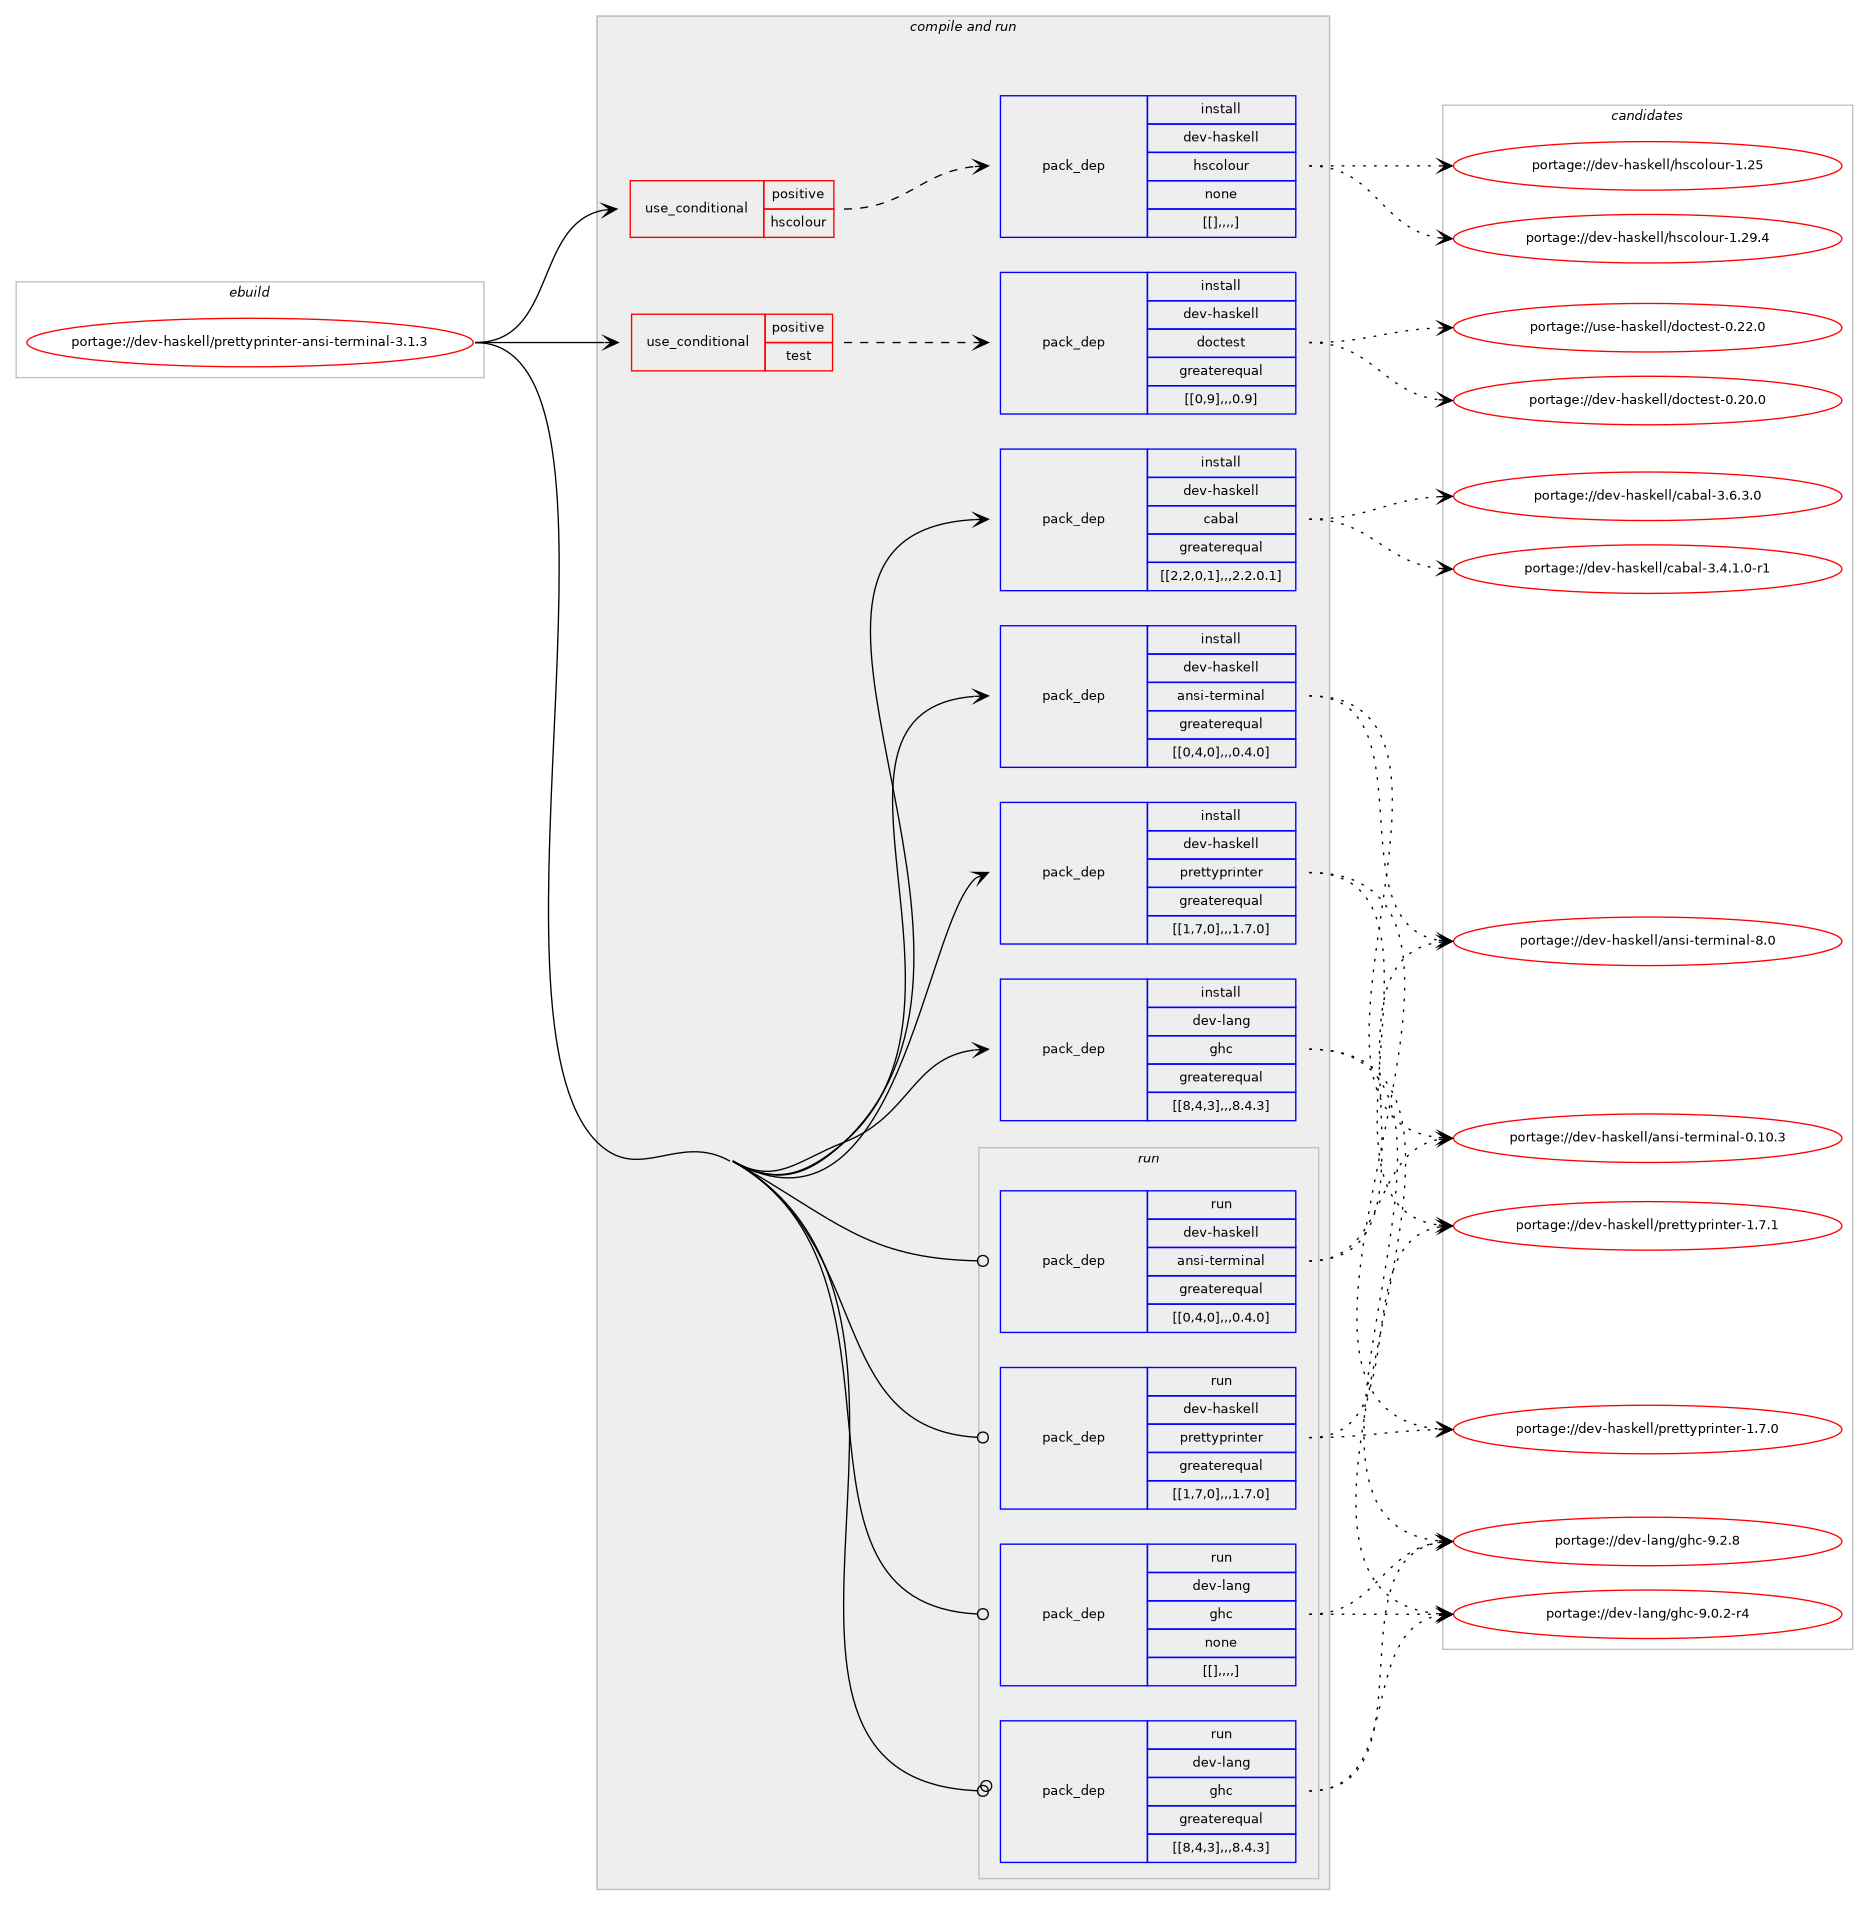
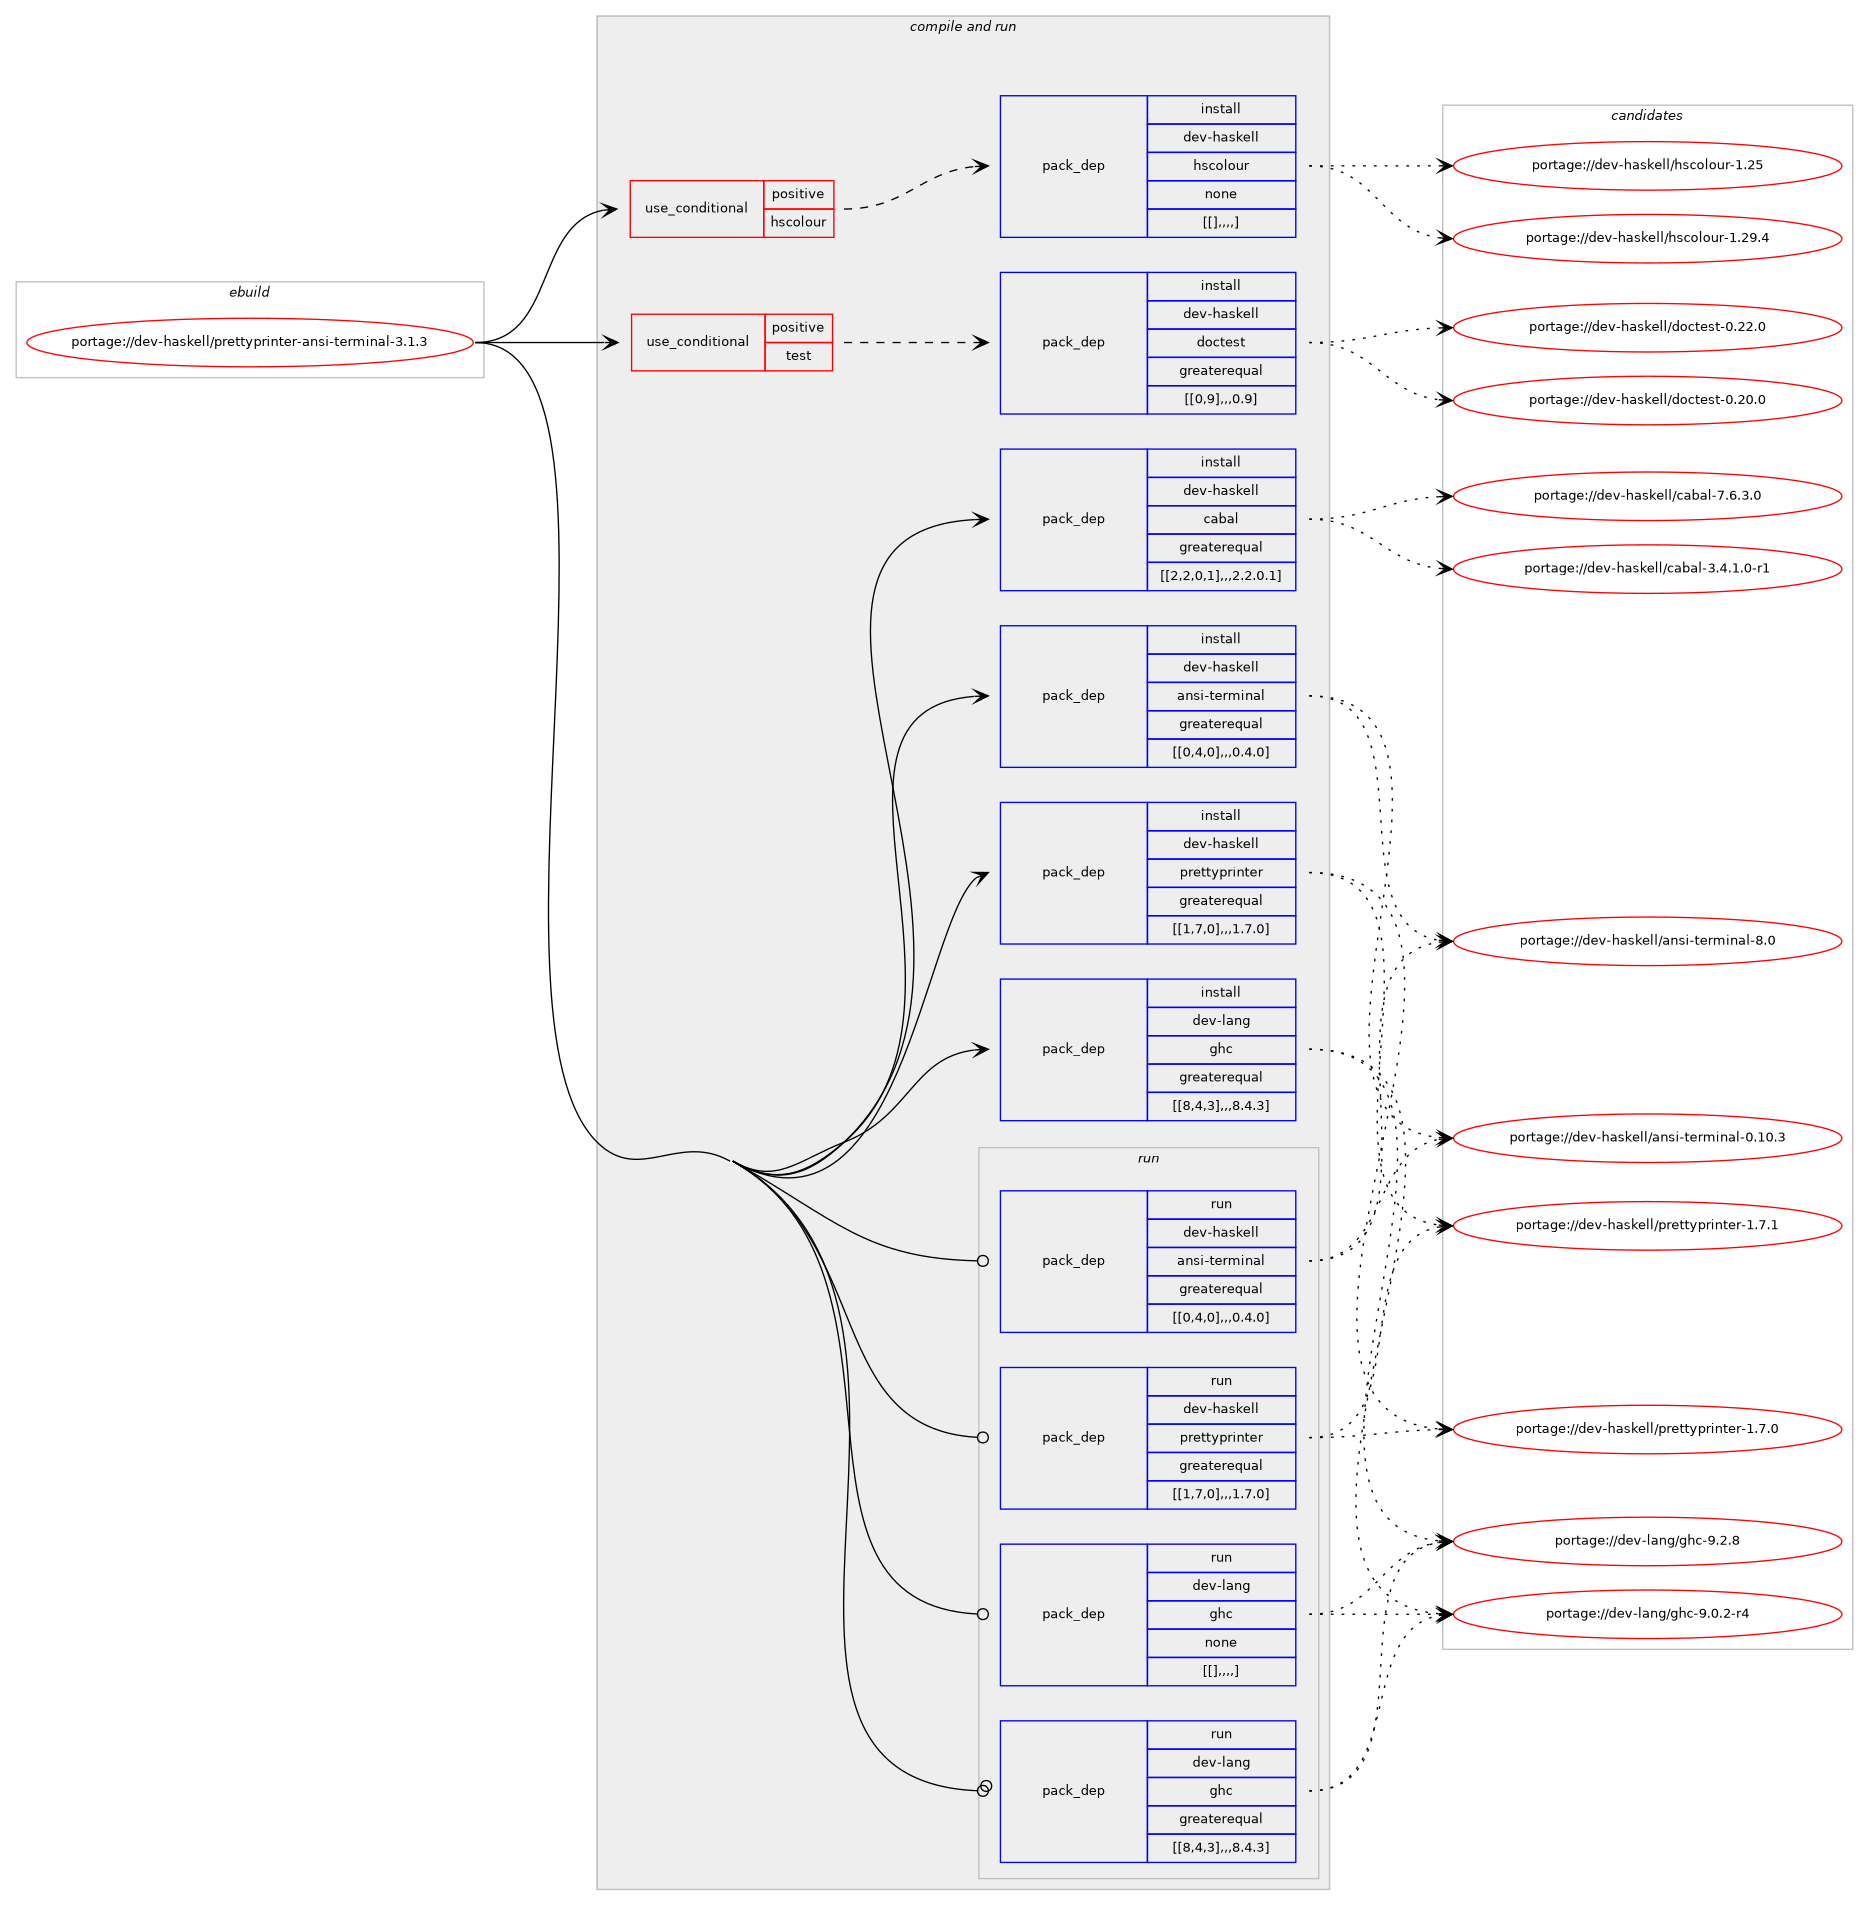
(1648, 328) -> (1648, 328)
(1648, 496) -> (1648, 496)
